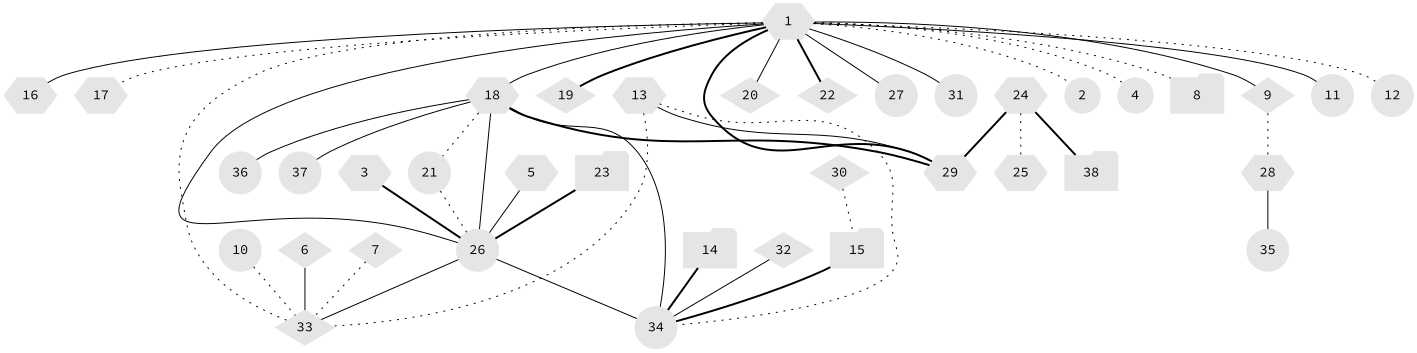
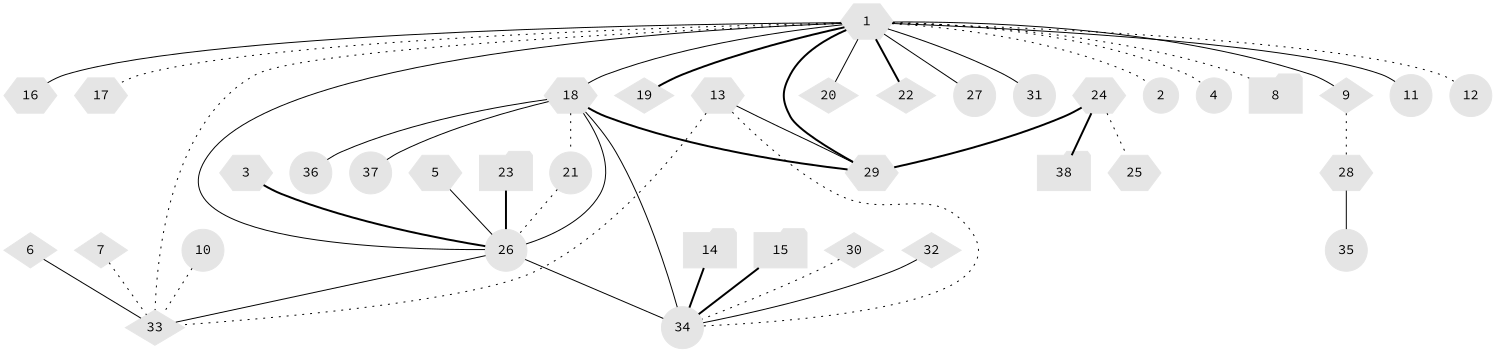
(848, 211) -> (772, 291)
